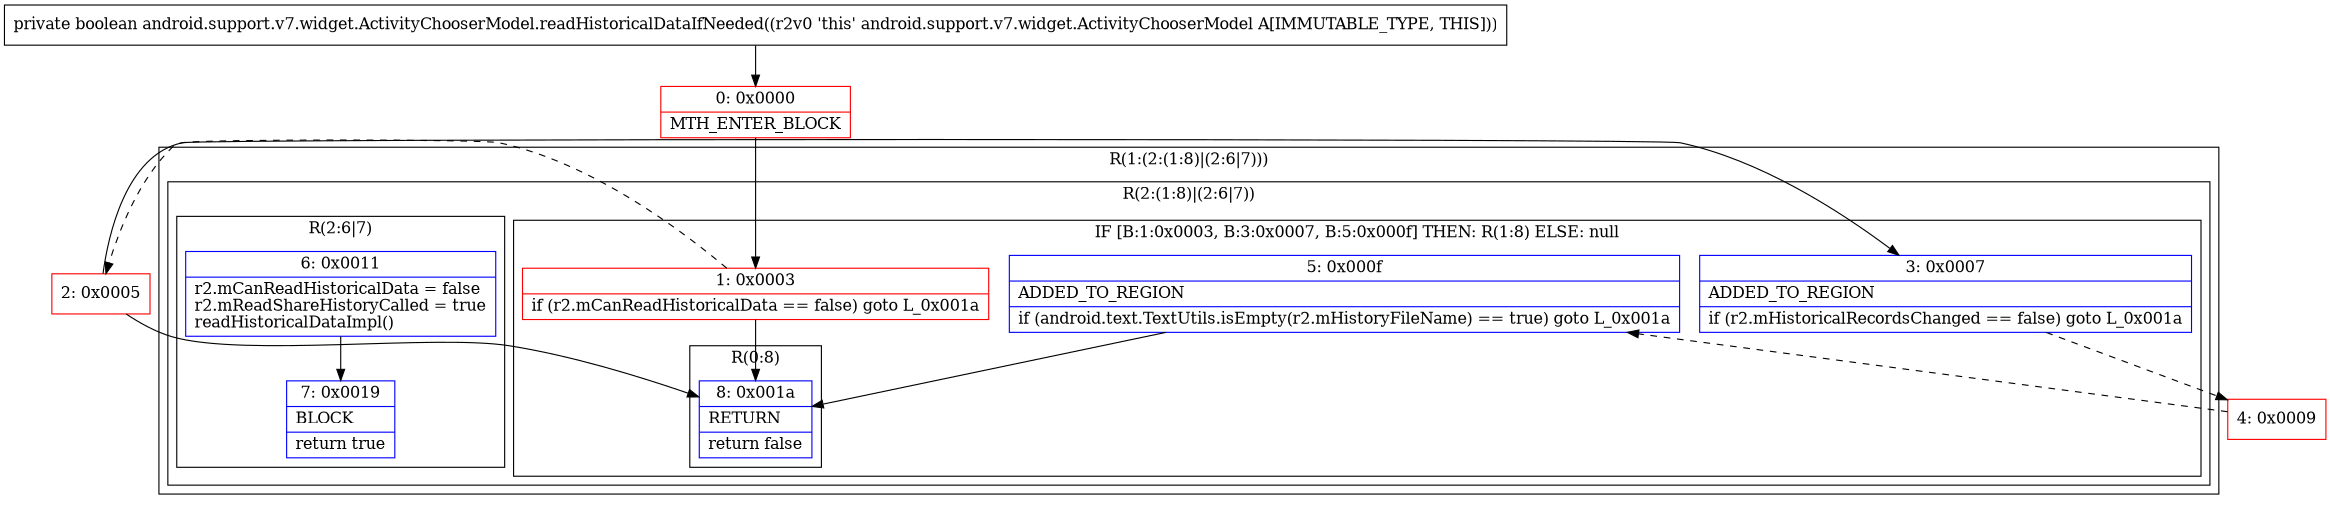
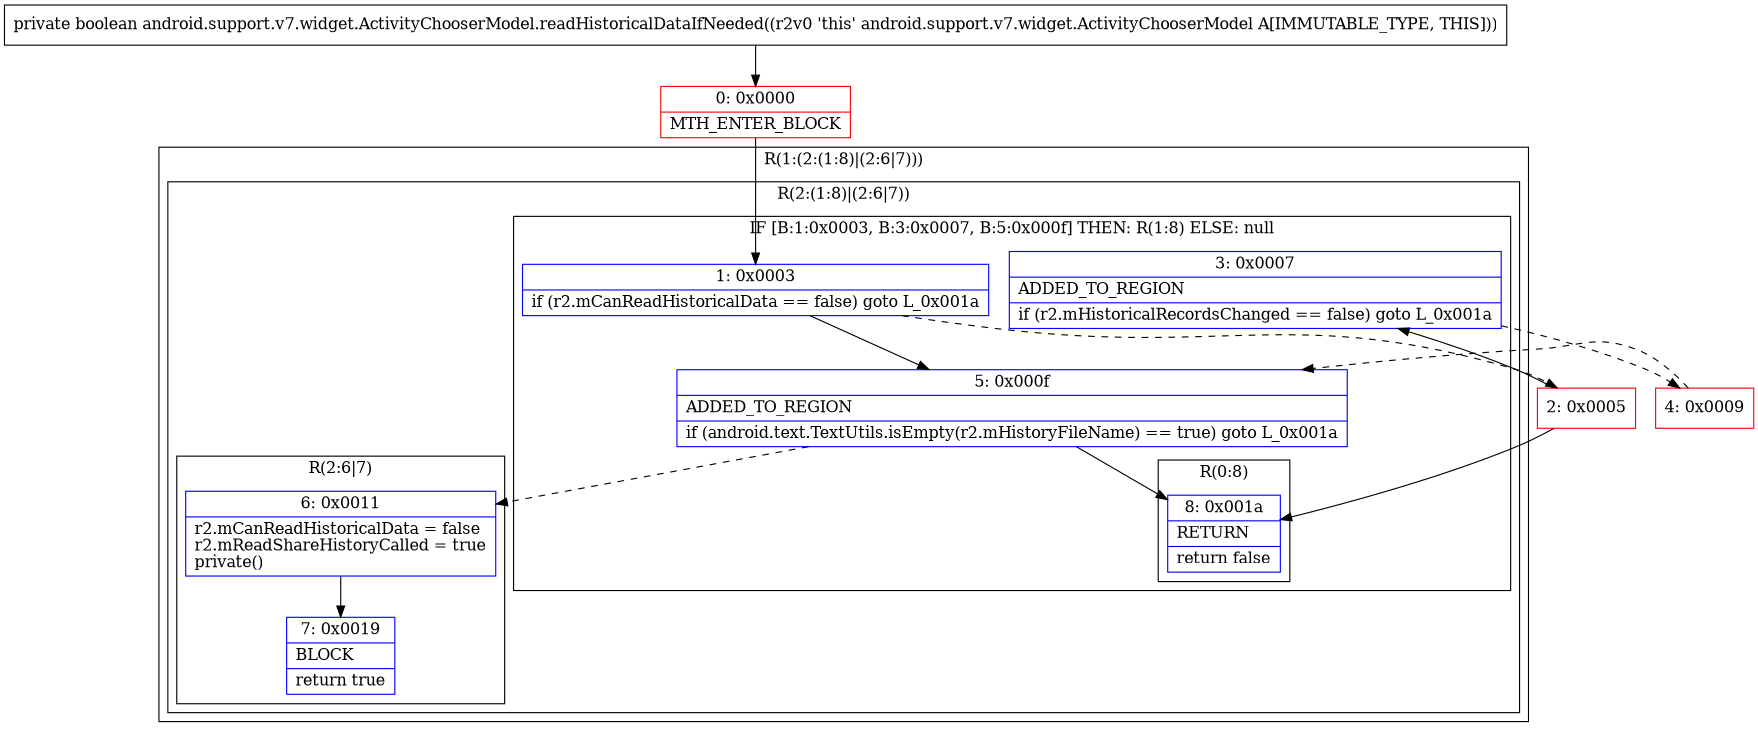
(756, 294) -> (756, 290)
(294, 323) -> (229, 563)
(756, 338) -> (864, 340)
none -> (658, 474)
